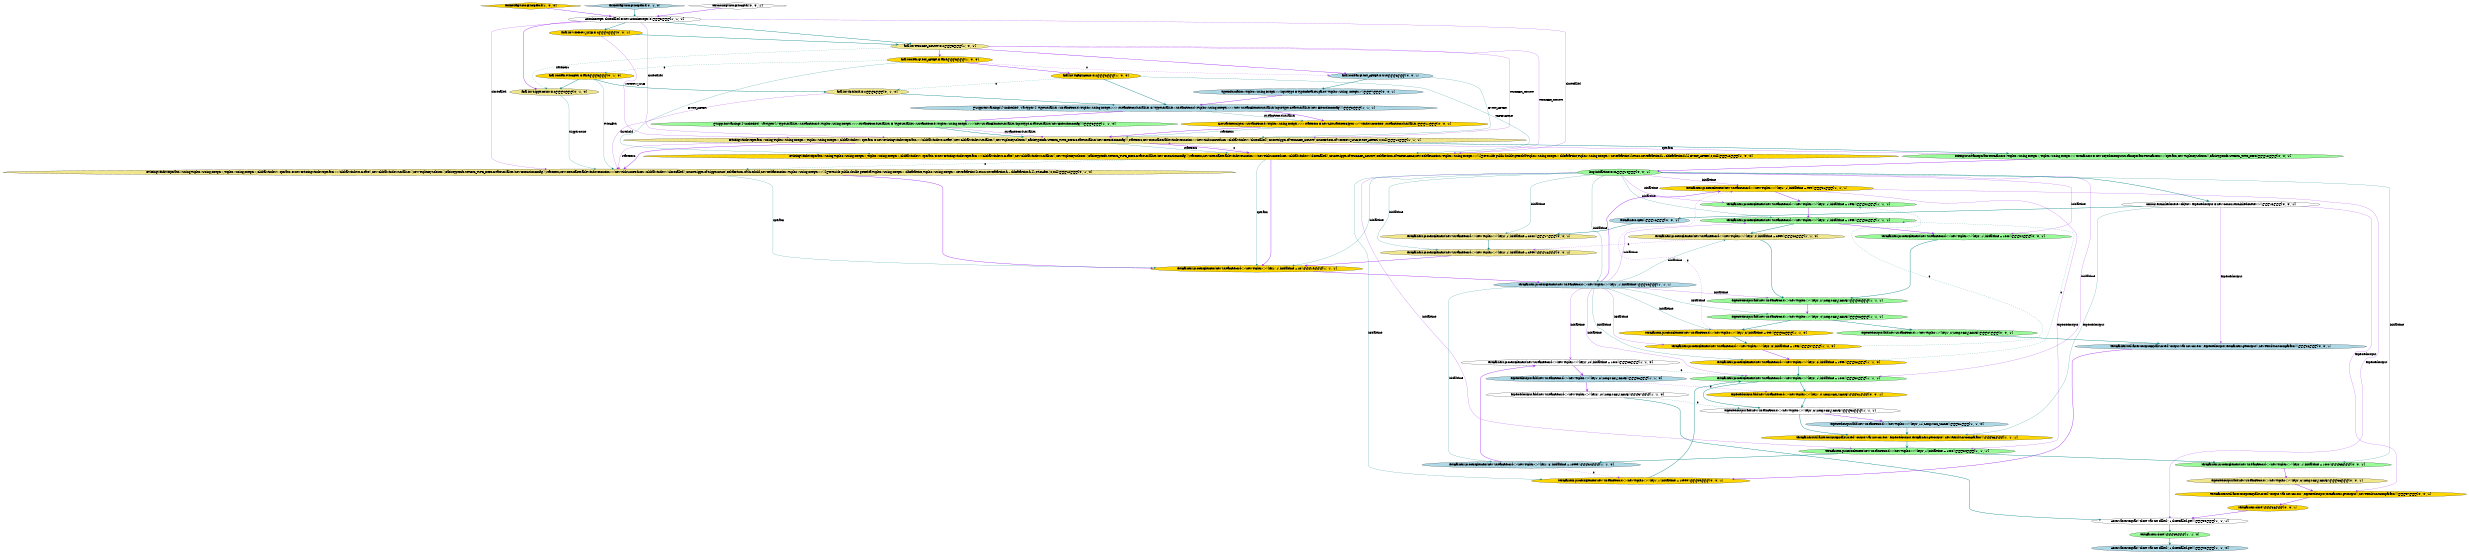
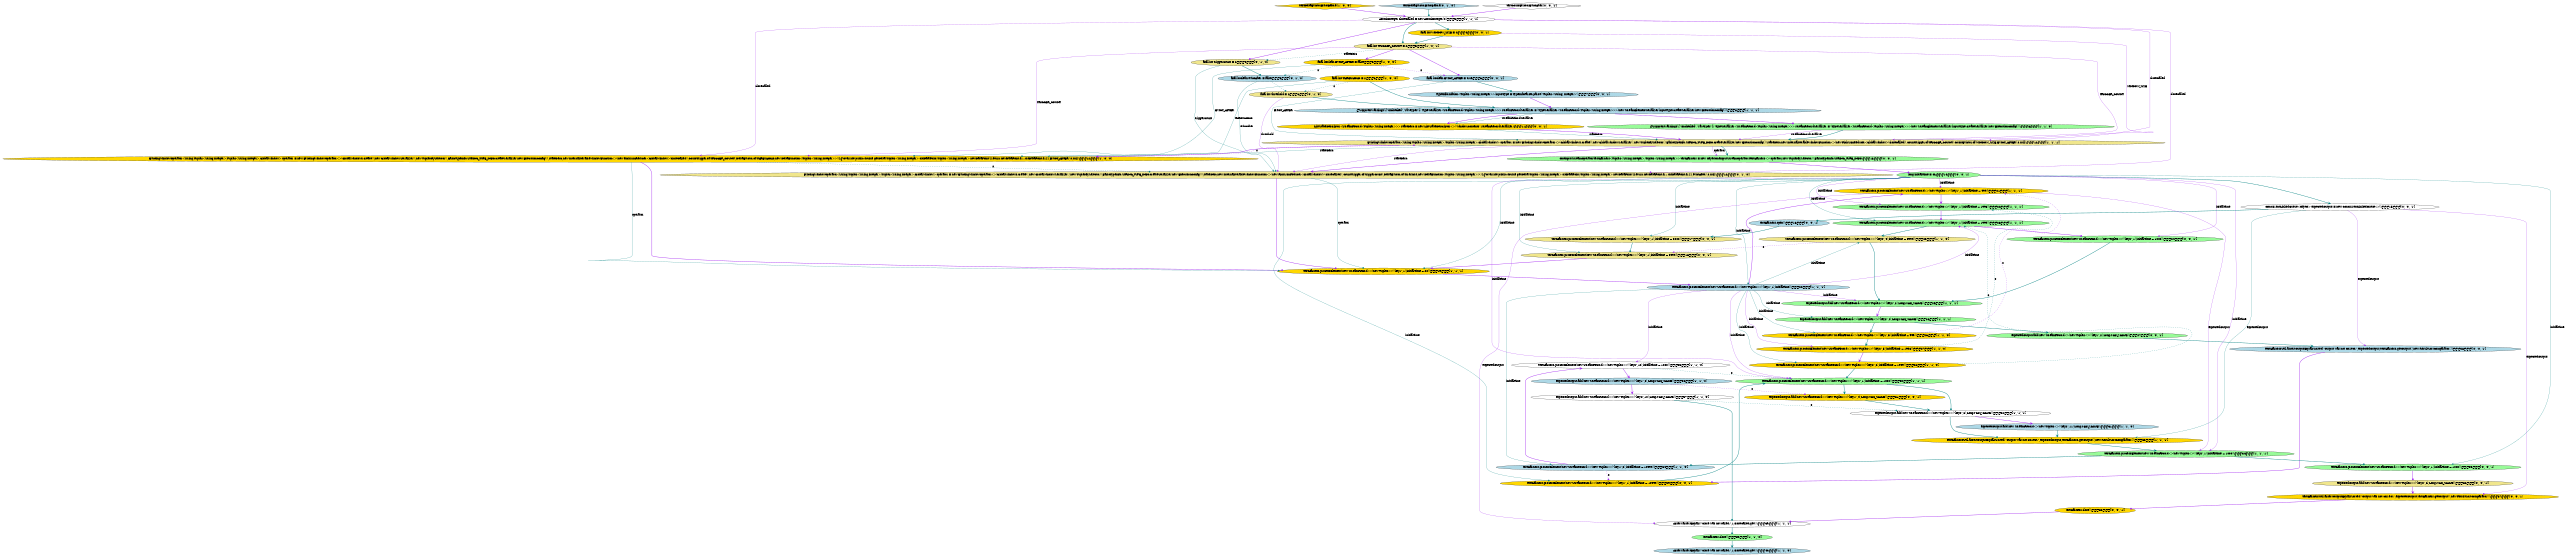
(1017, 68) -> none
(585, 76) -> (1267, 79)
(570, 84) -> (1252, 71)
(709, 90) -> (1277, 85)
